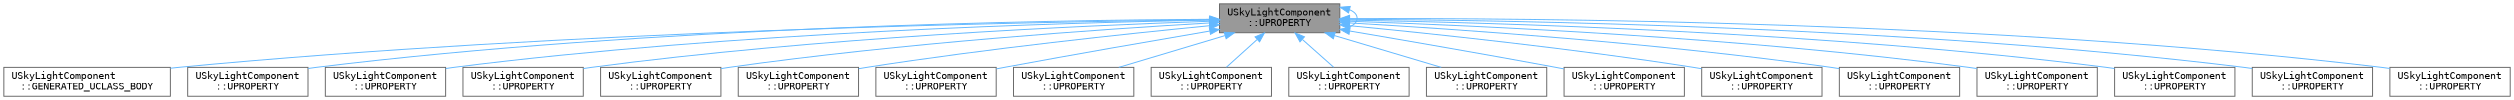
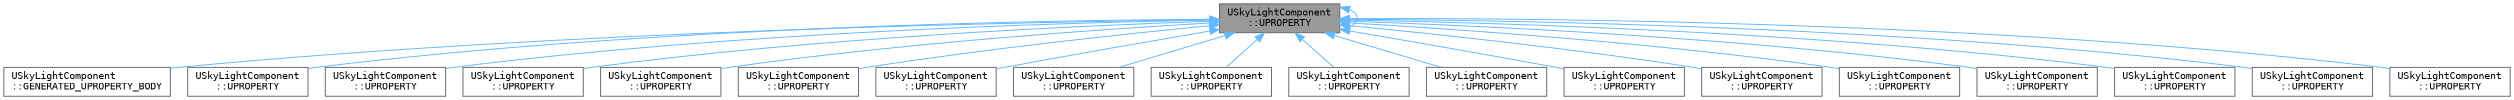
(87, 82) -> (87, 82)
